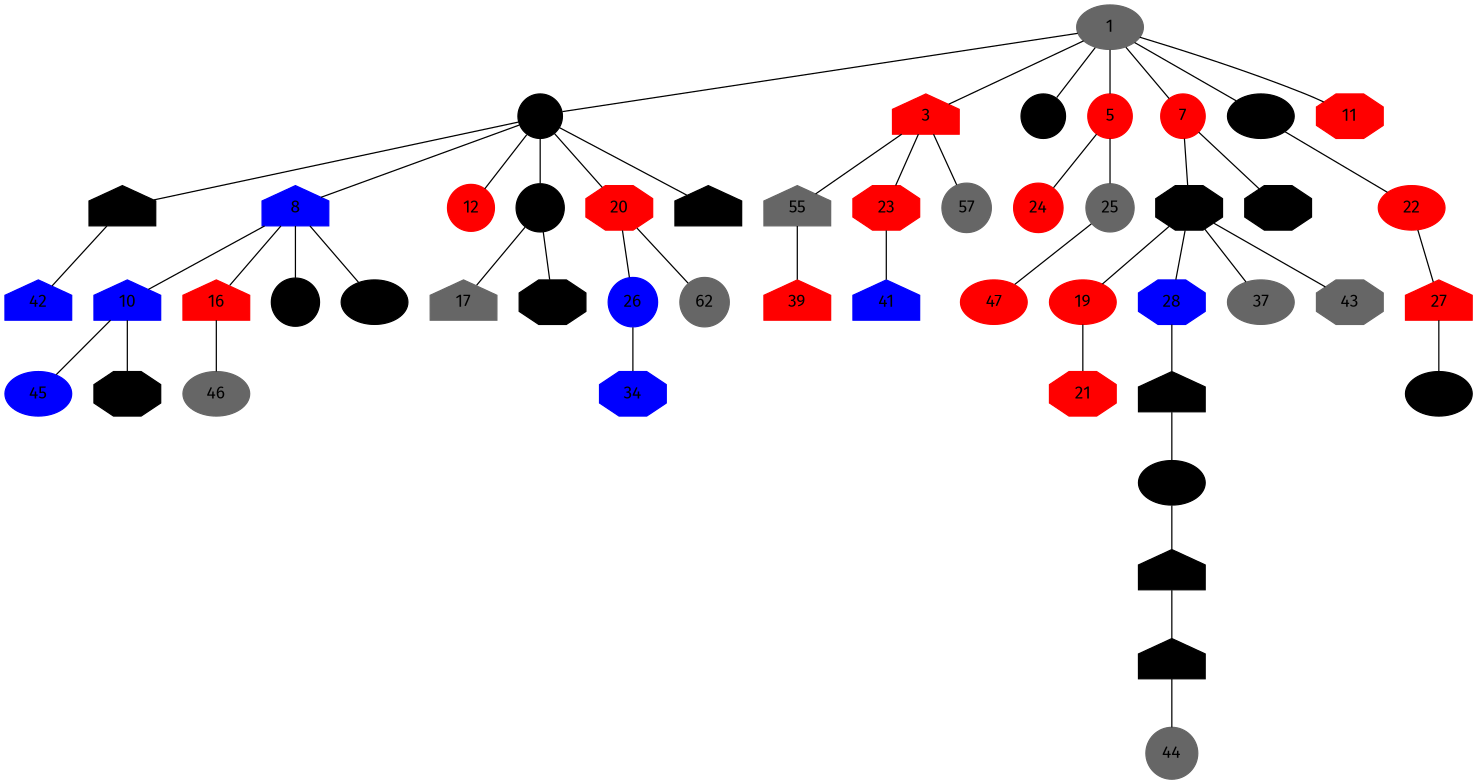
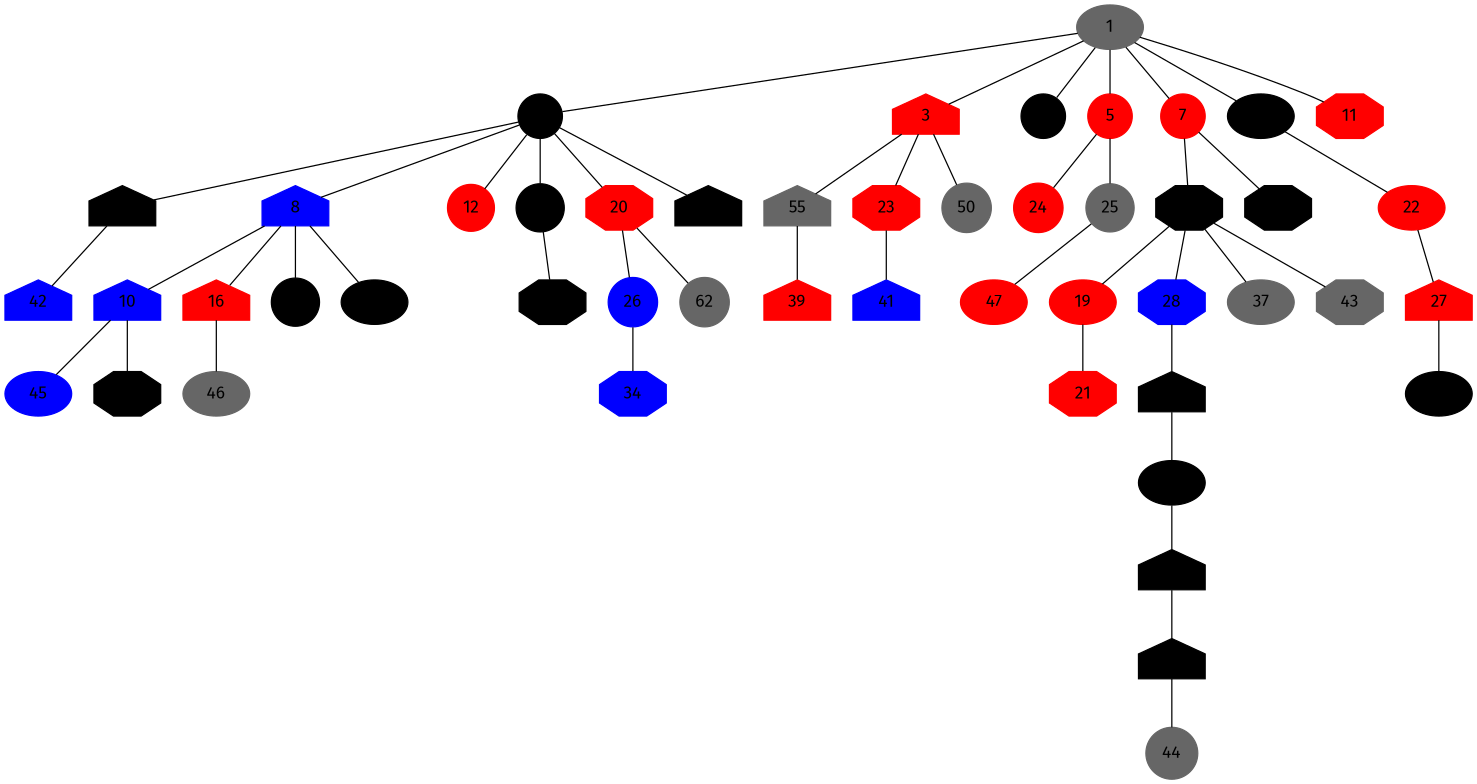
(967, 208) -> (967, 208)
(464, 302) -> none
